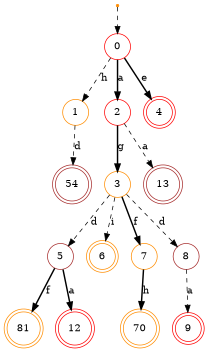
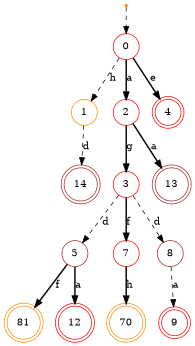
(136, 142) -> (145, 142)
(72, 184) -> (81, 184)
(118, 184) -> (126, 184)
(102, 256) -> none
(144, 256) -> (126, 254)
